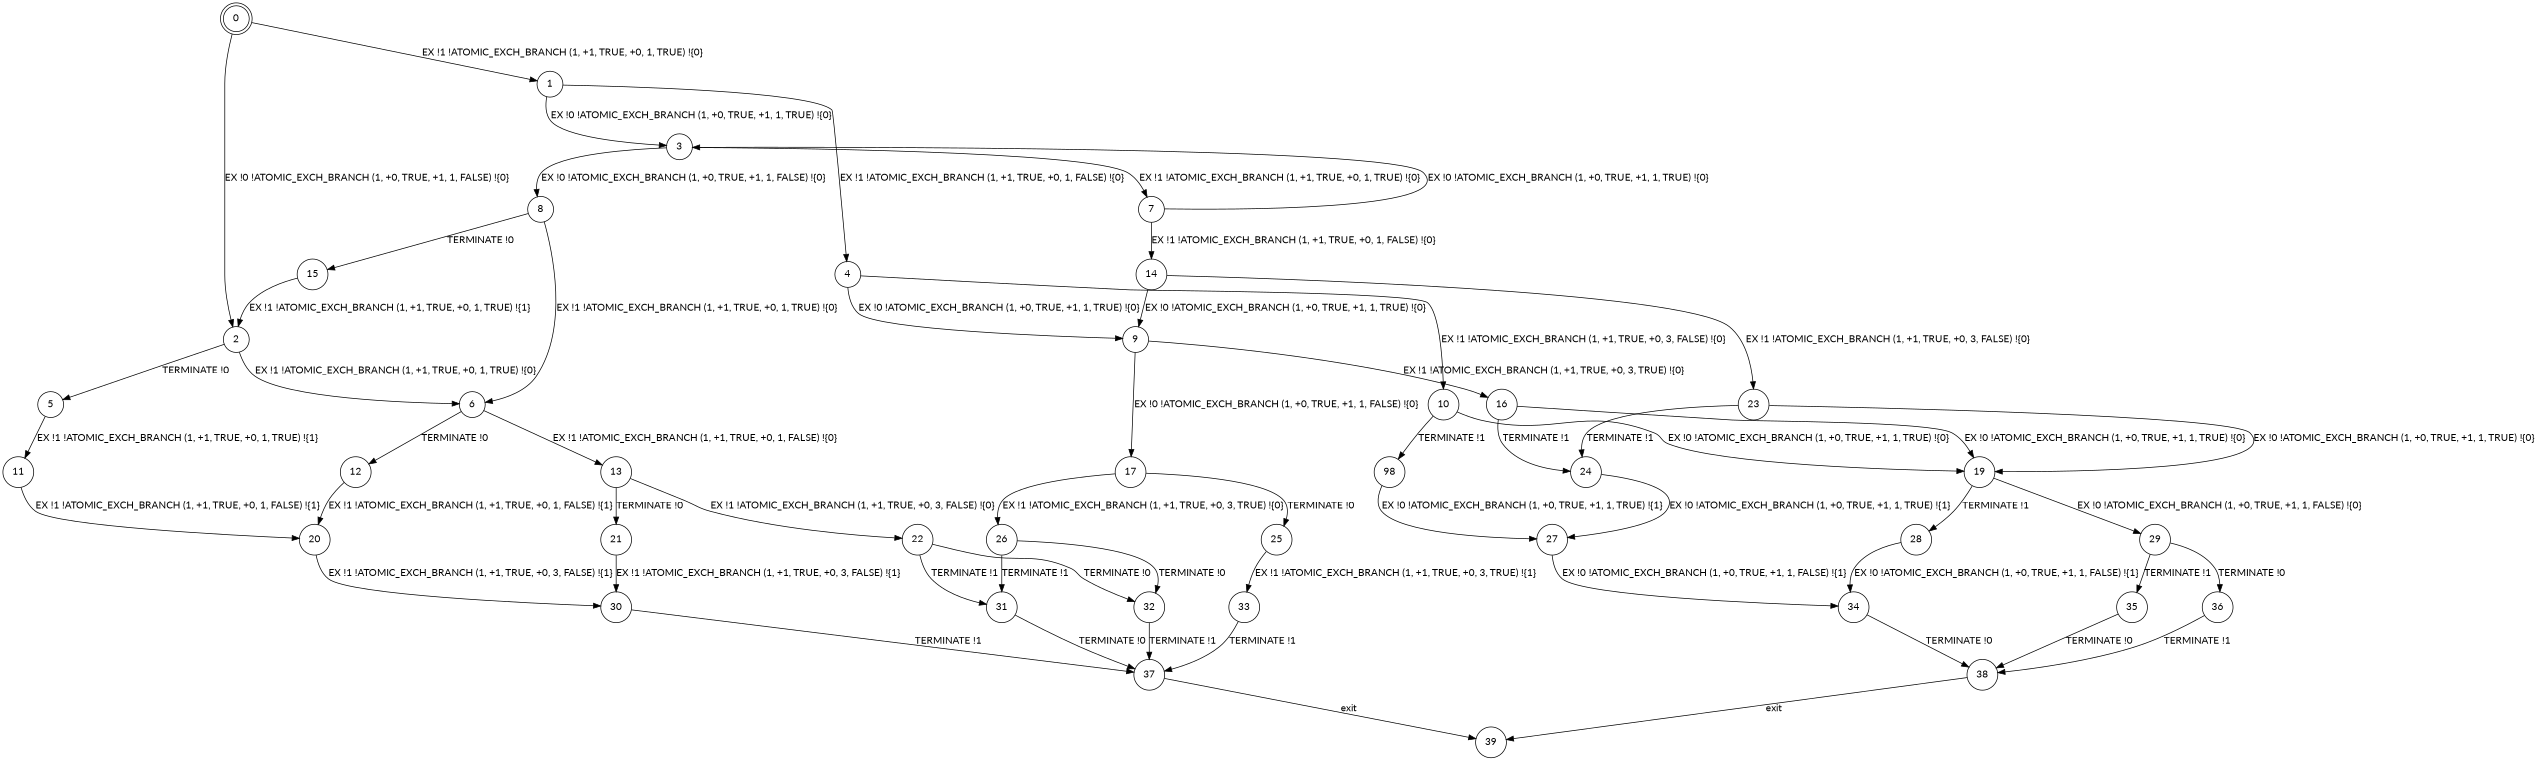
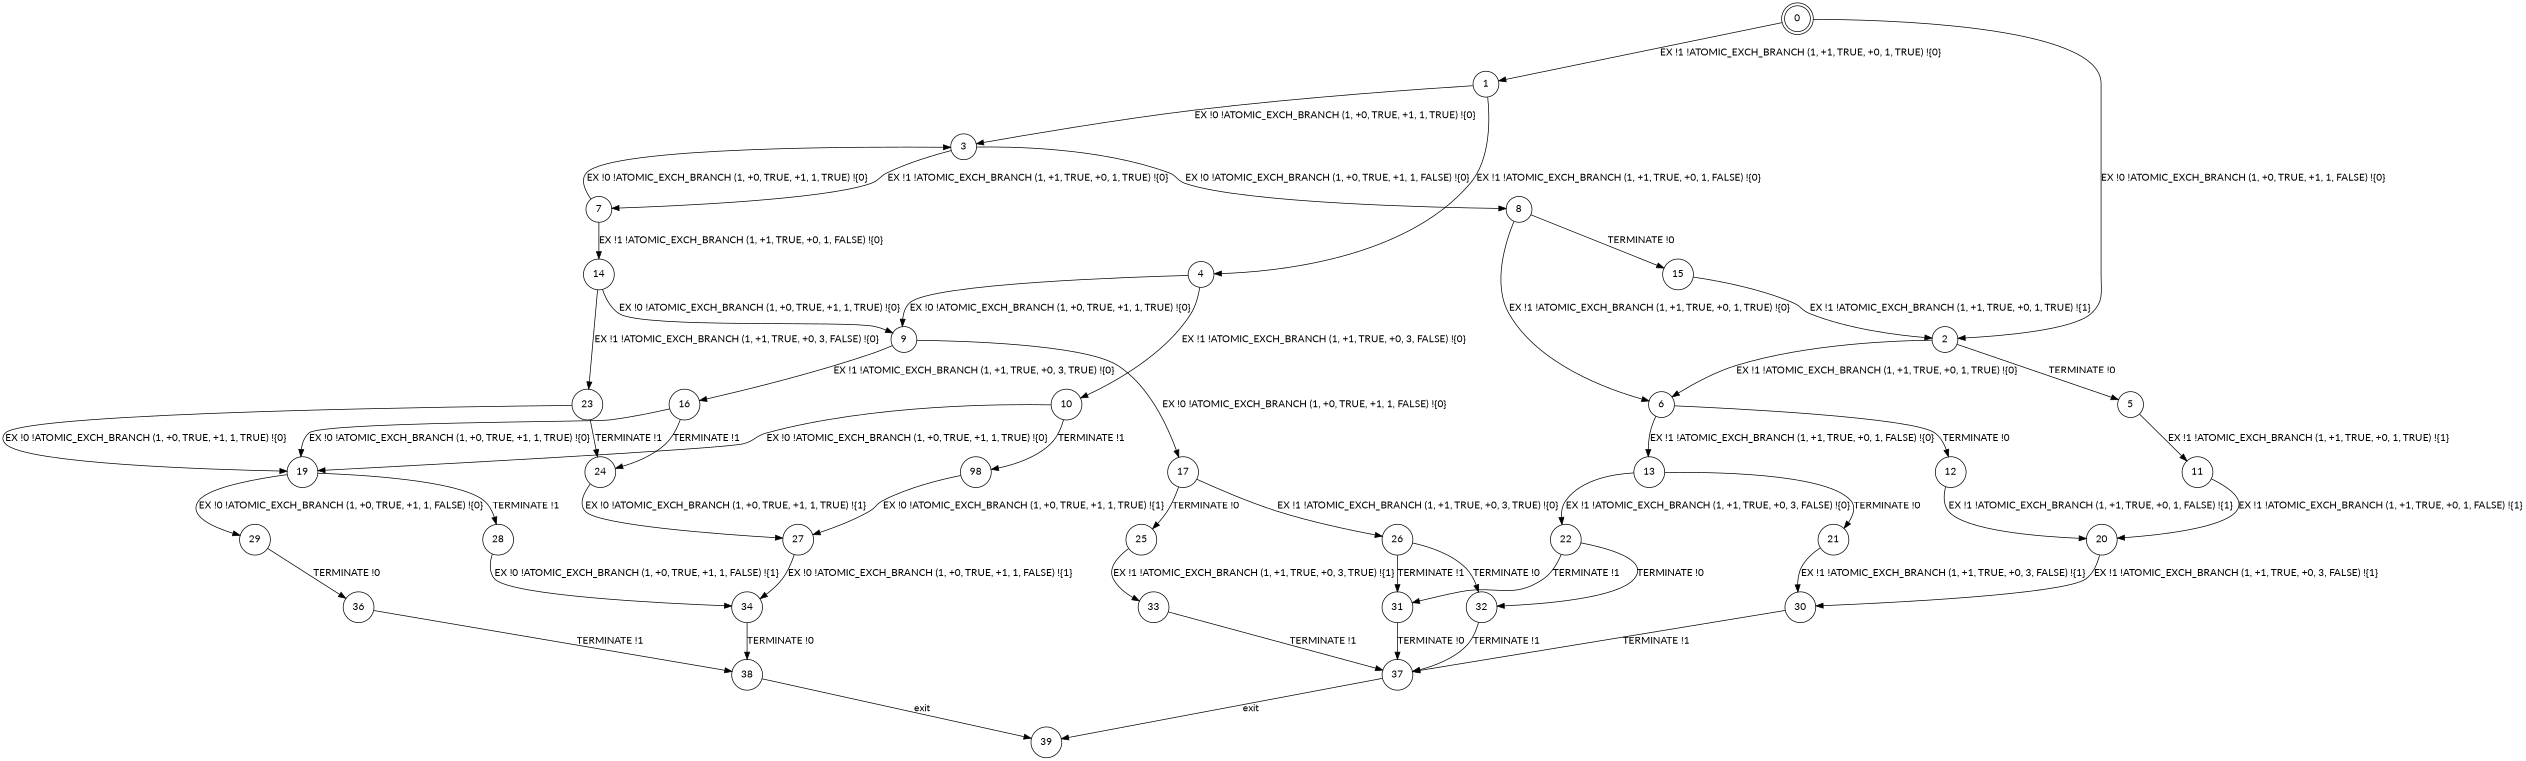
(2132, 607) -> none
